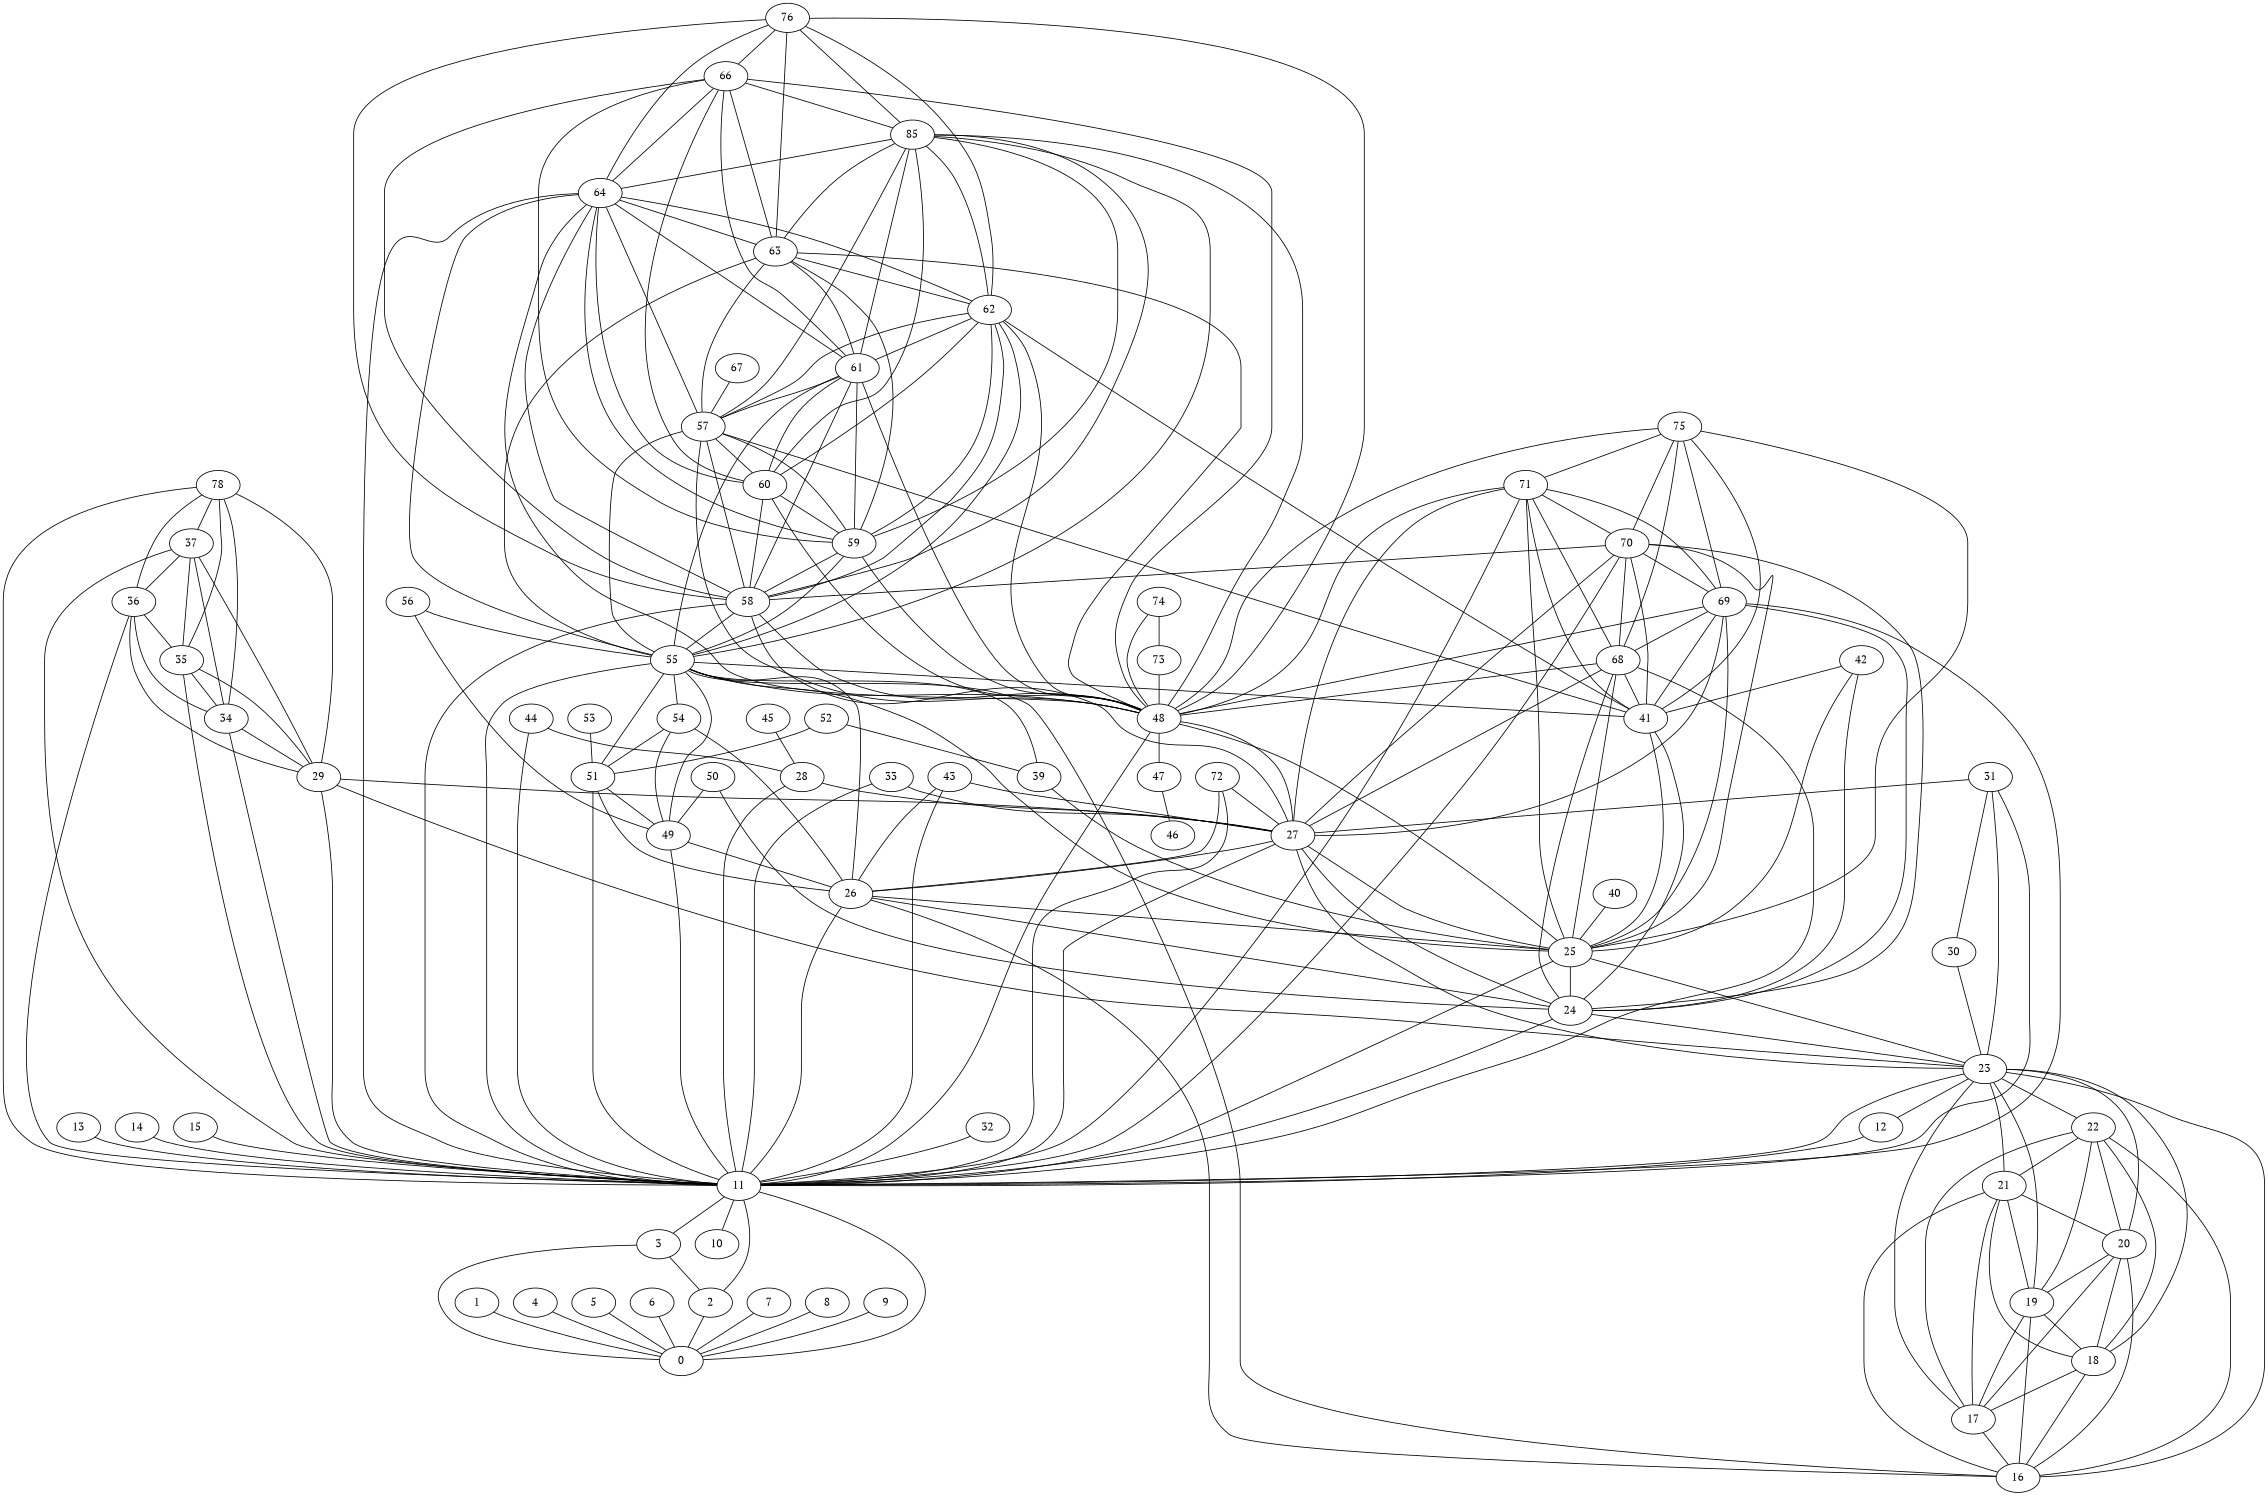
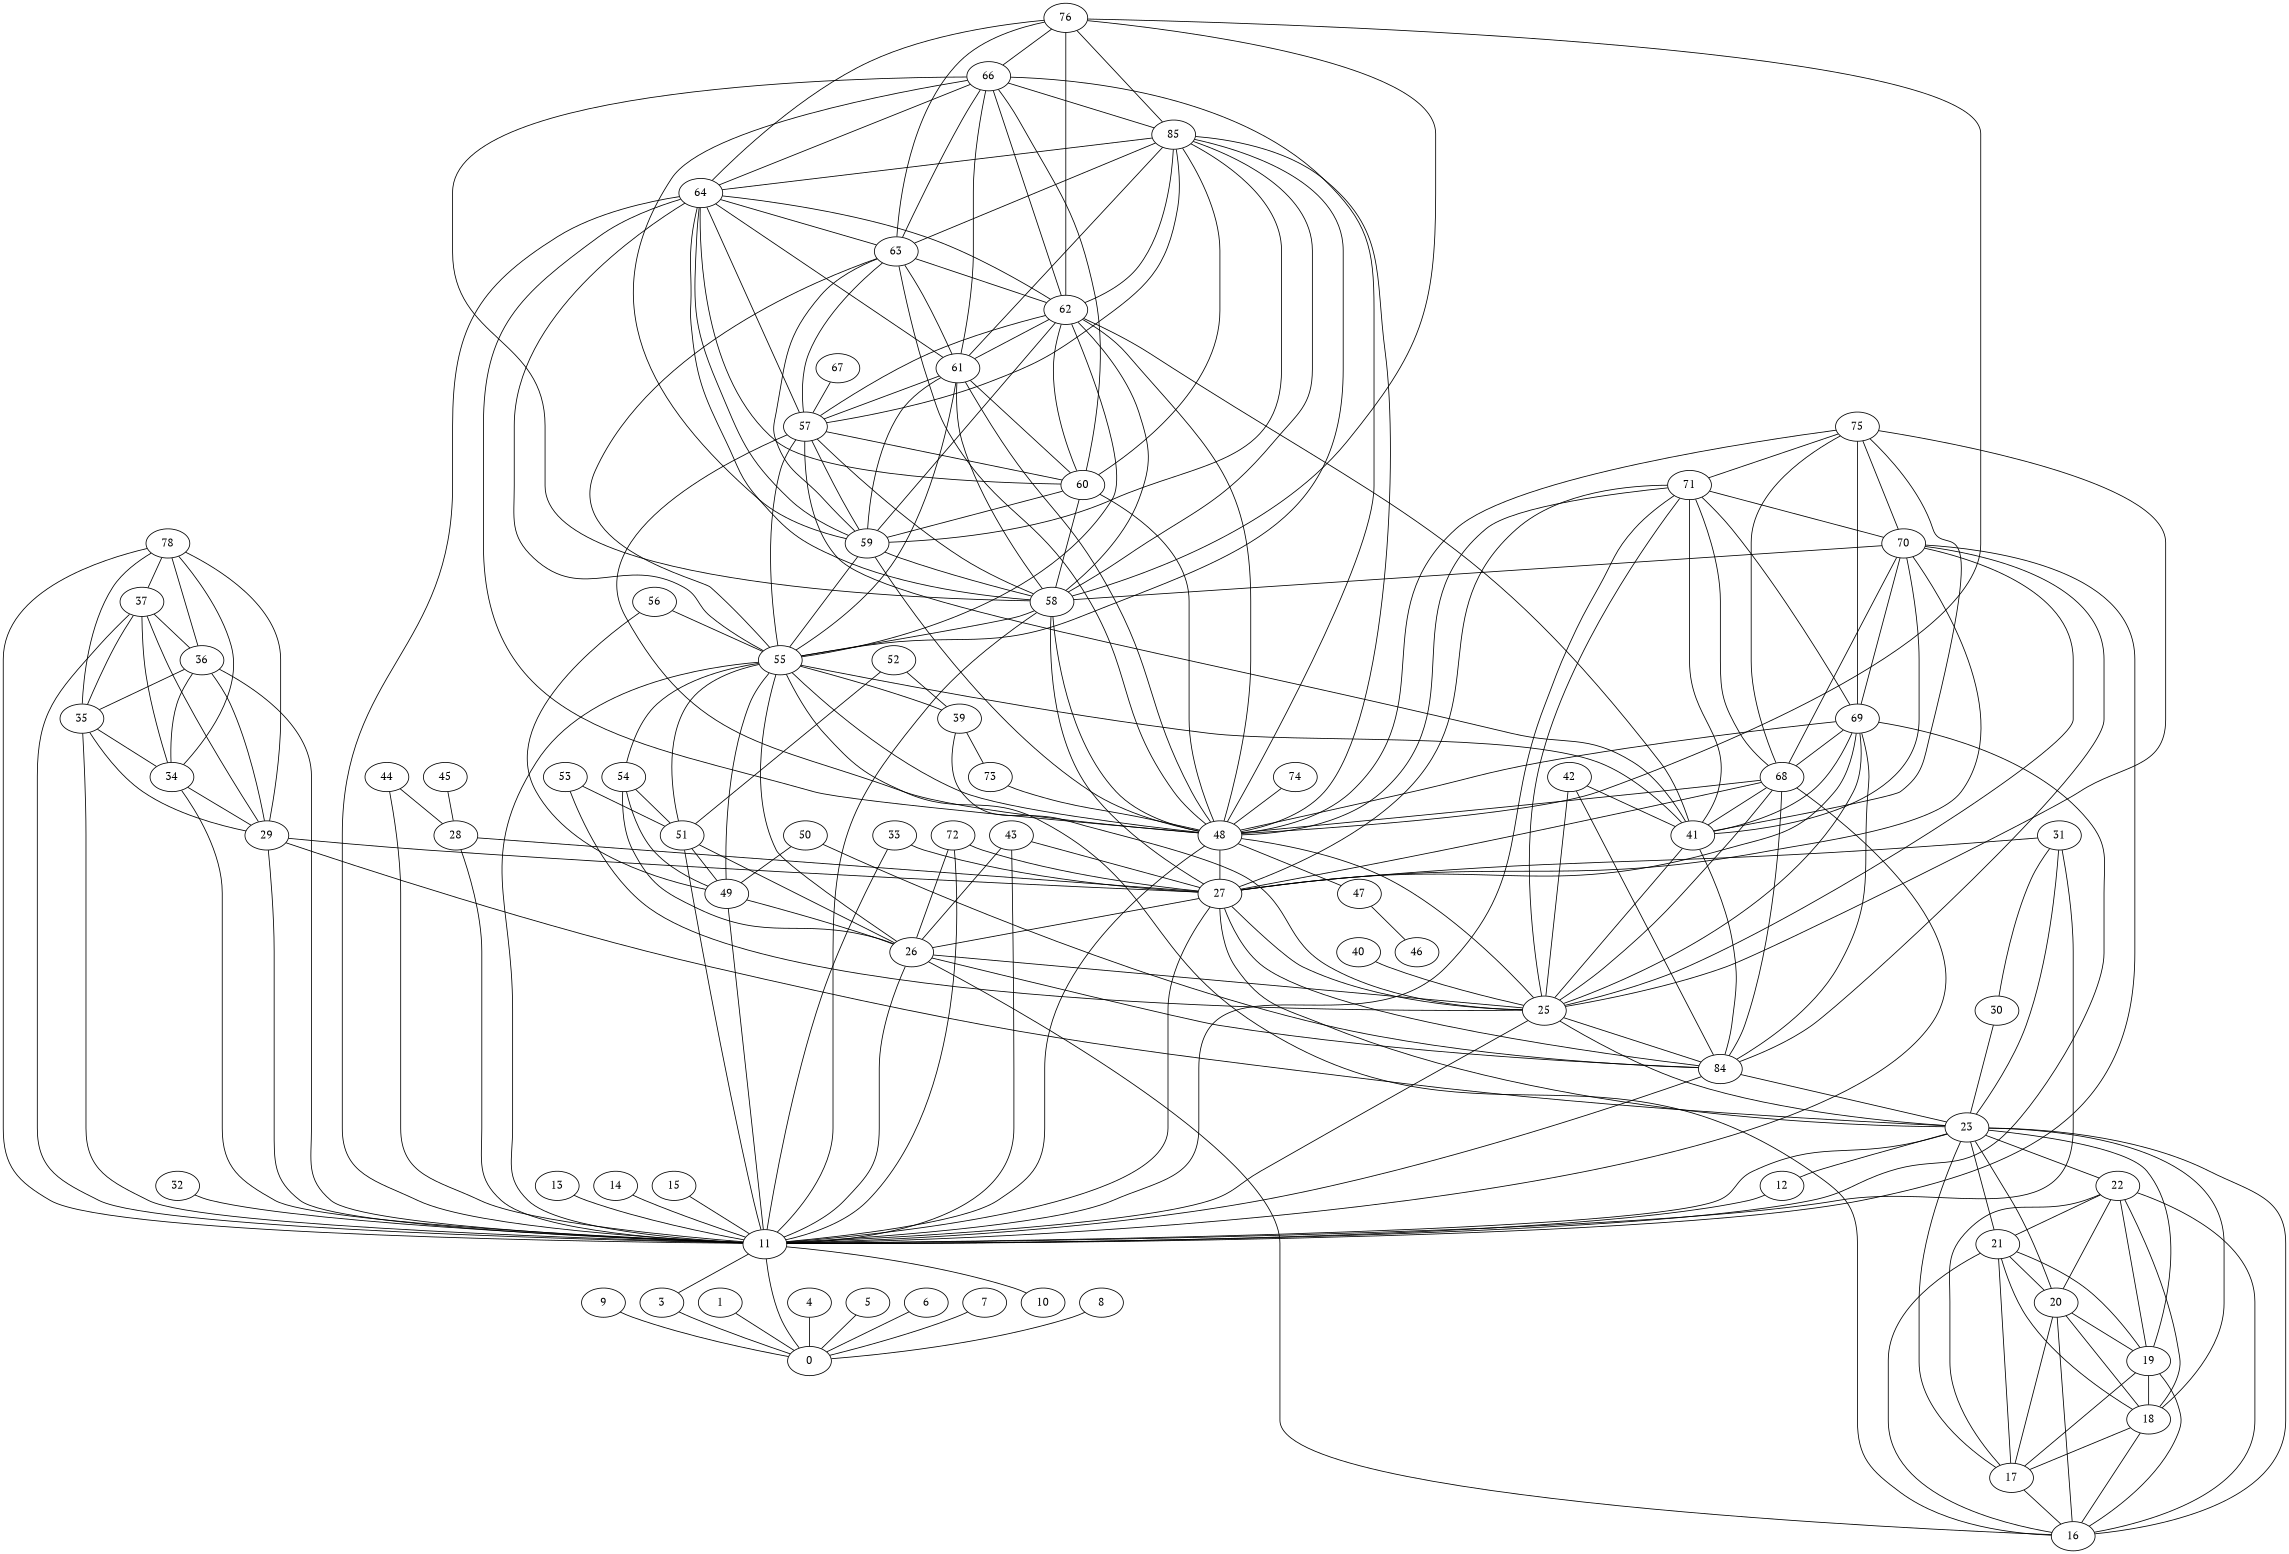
none -> (1026, 188)
(1159, 631) -> (975, 748)
(1099, 860) -> (1009, 991)
(1570, 1011) -> (1720, 1069)
(711, 1303) -> none
